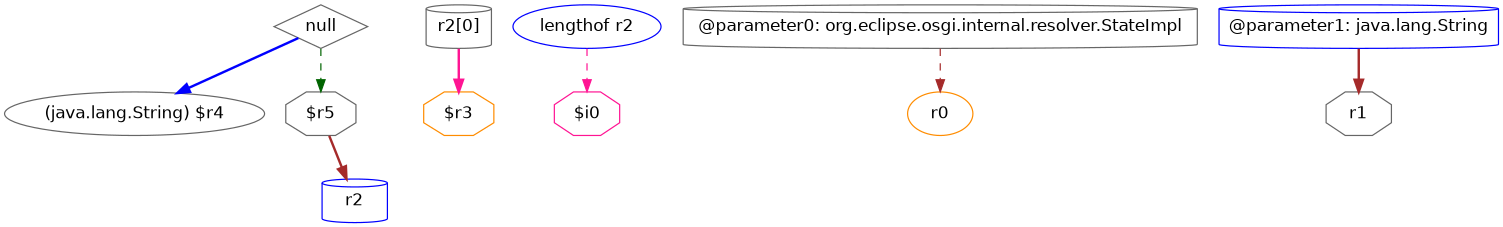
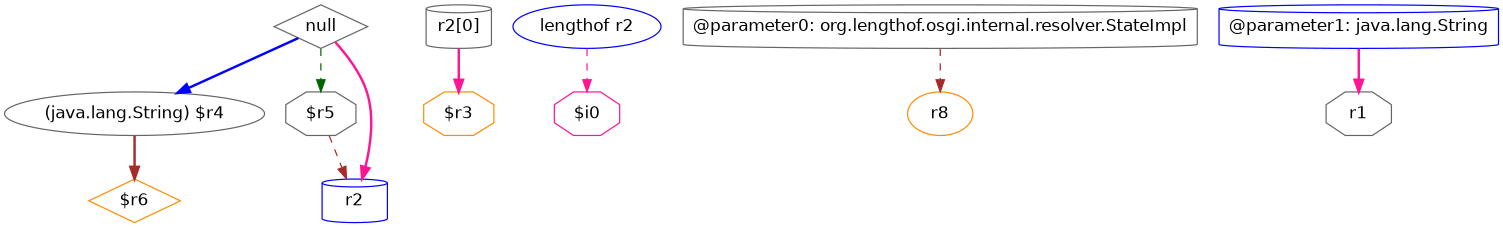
(940, 27) -> (940, 27)
(1359, 64) -> (1359, 64)
none -> (369, 100)
(940, 114) -> (940, 114)
(336, 152) -> (336, 152)
none -> (135, 201)
